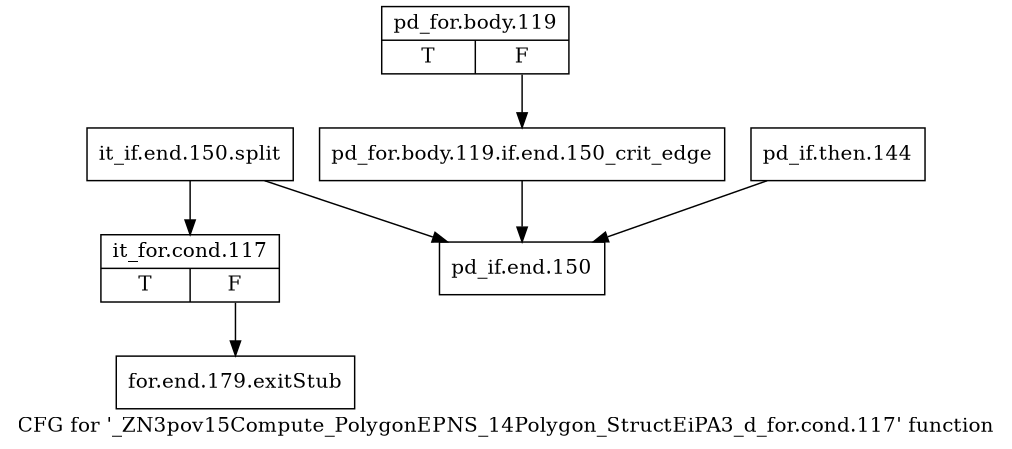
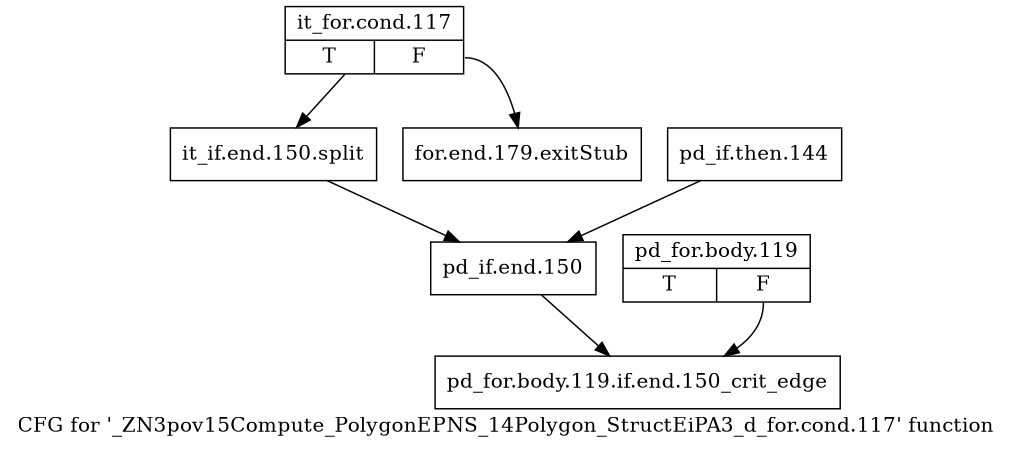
(190, 200) -> (326, 95)
(522, 204) -> (570, 321)
